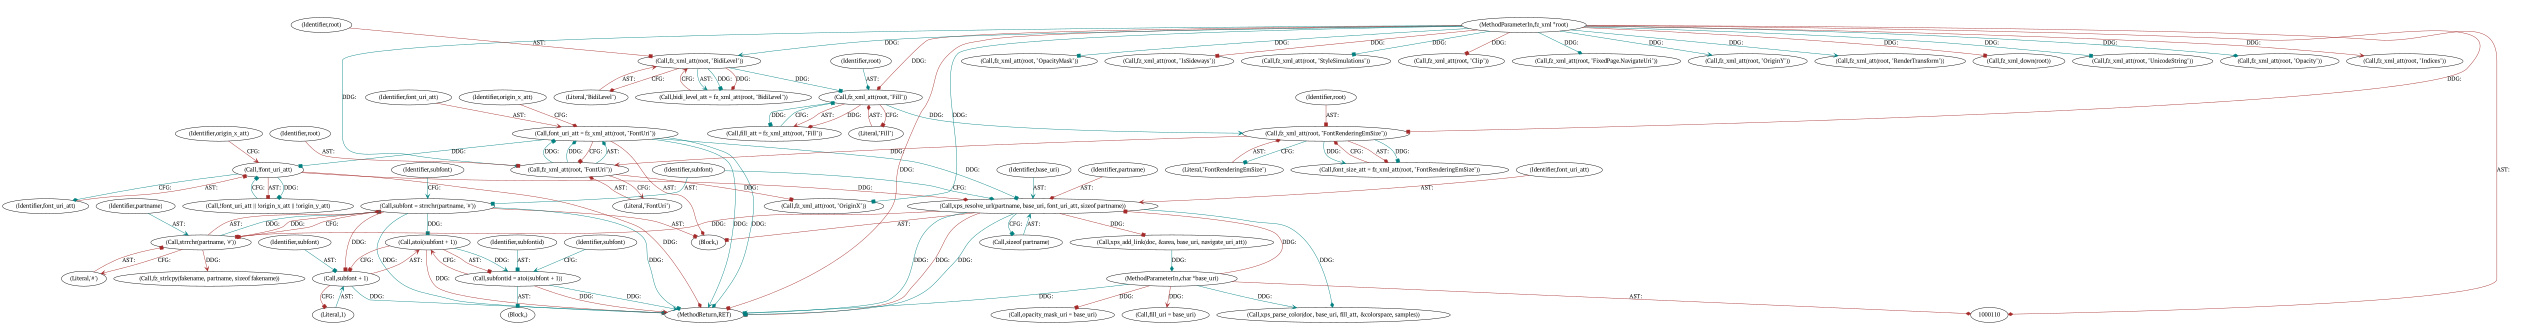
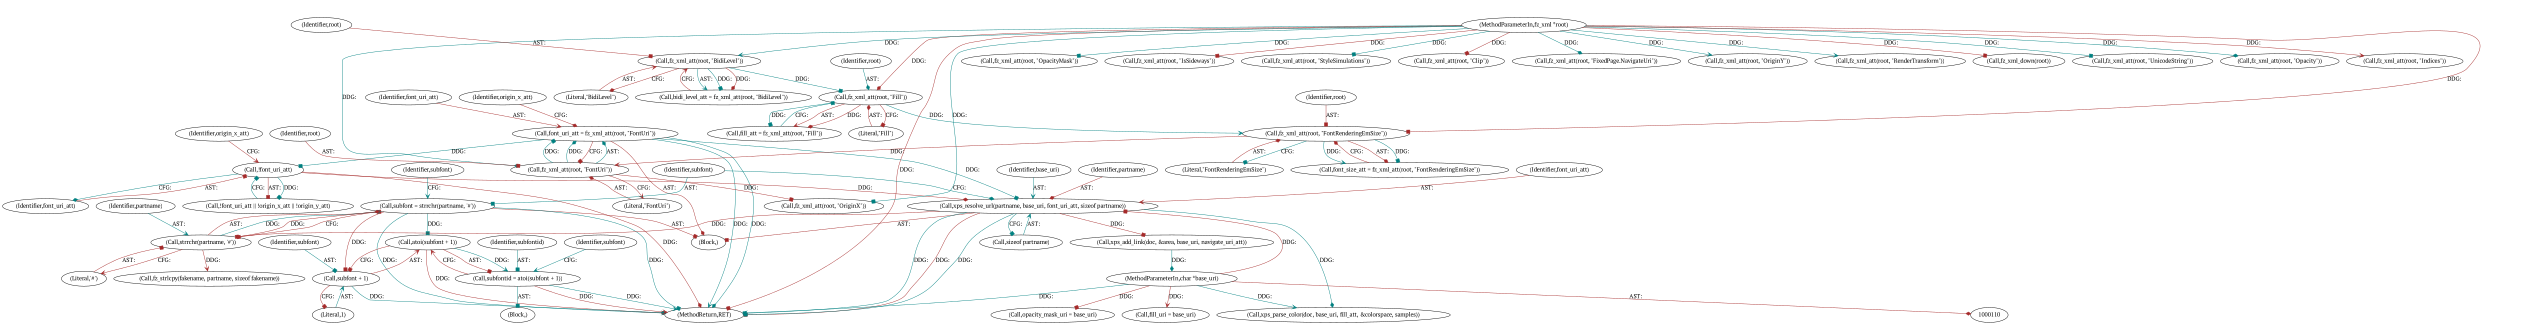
(2403, 39) -> none
